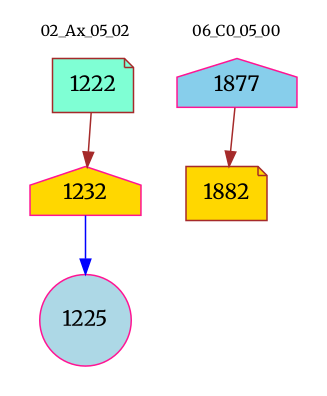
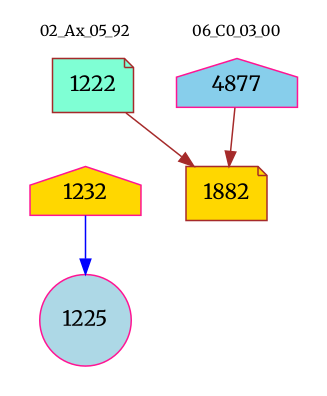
(86, 32) -> (86, 32)
(237, 32) -> (237, 32)
(237, 85) -> (237, 85)
(90, 132) -> (143, 126)
